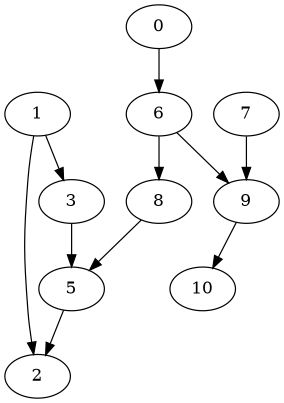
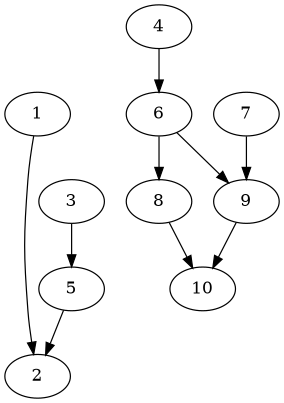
(159, 27) -> (159, 27)
(52, 152) -> none
(120, 241) -> (178, 240)
